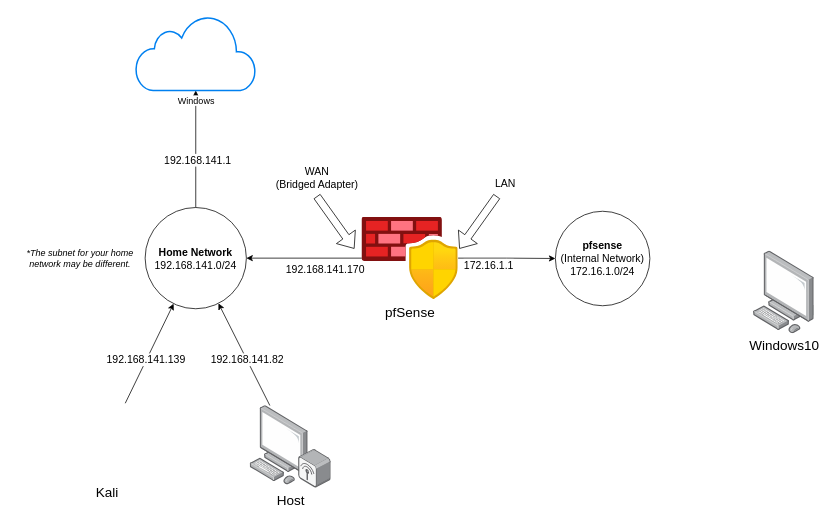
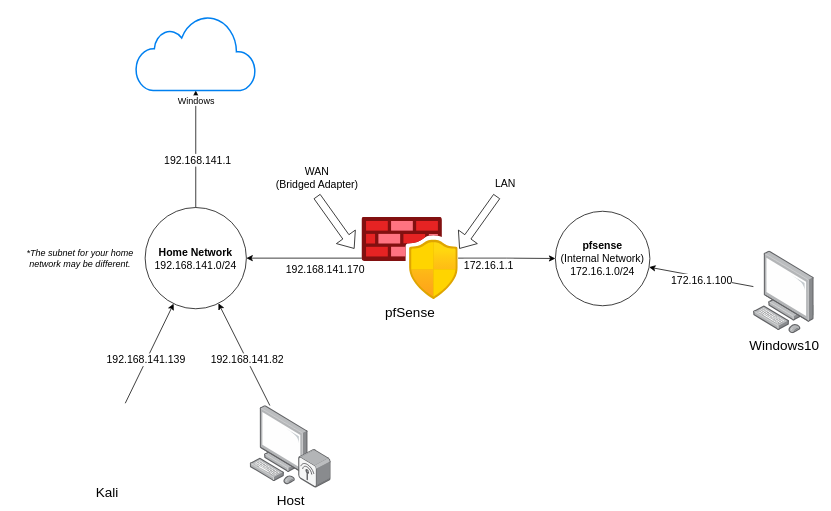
none -> (705, 277)
